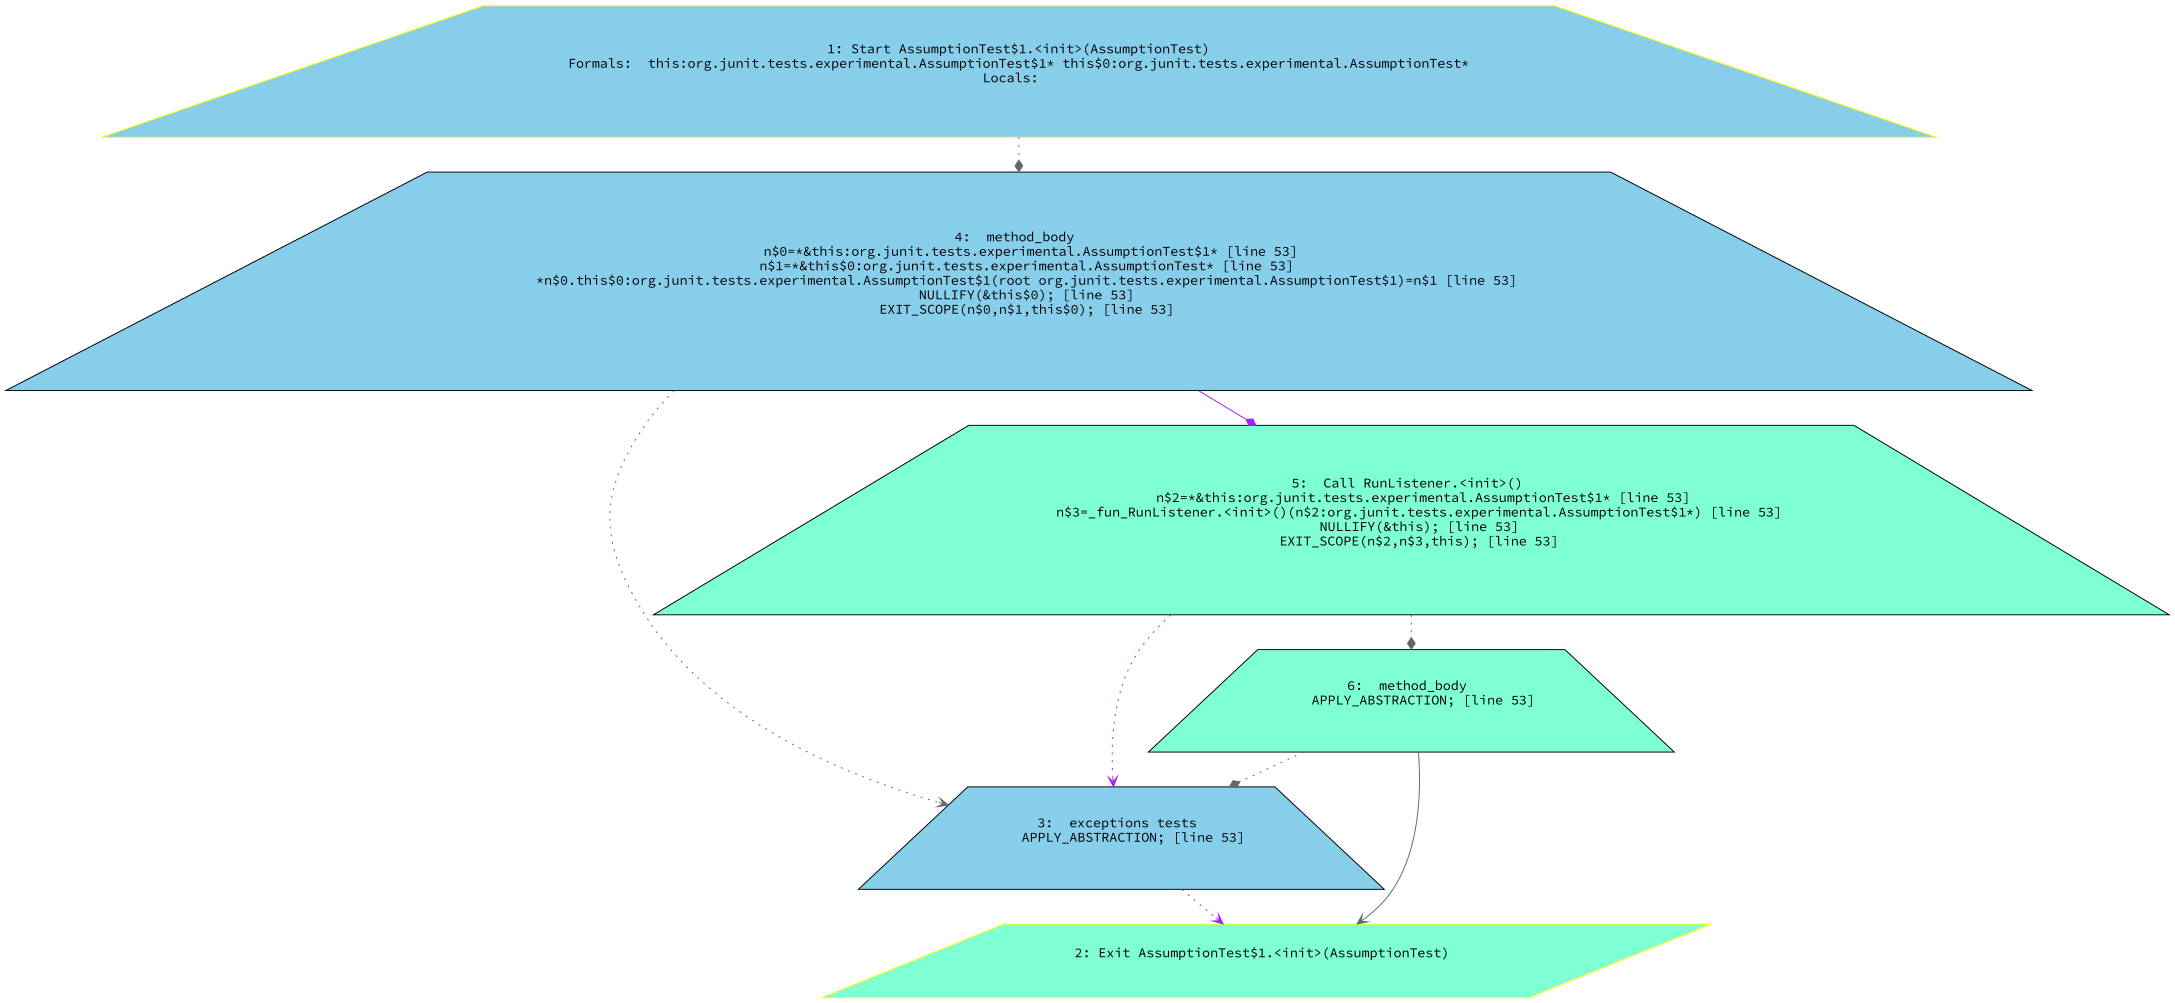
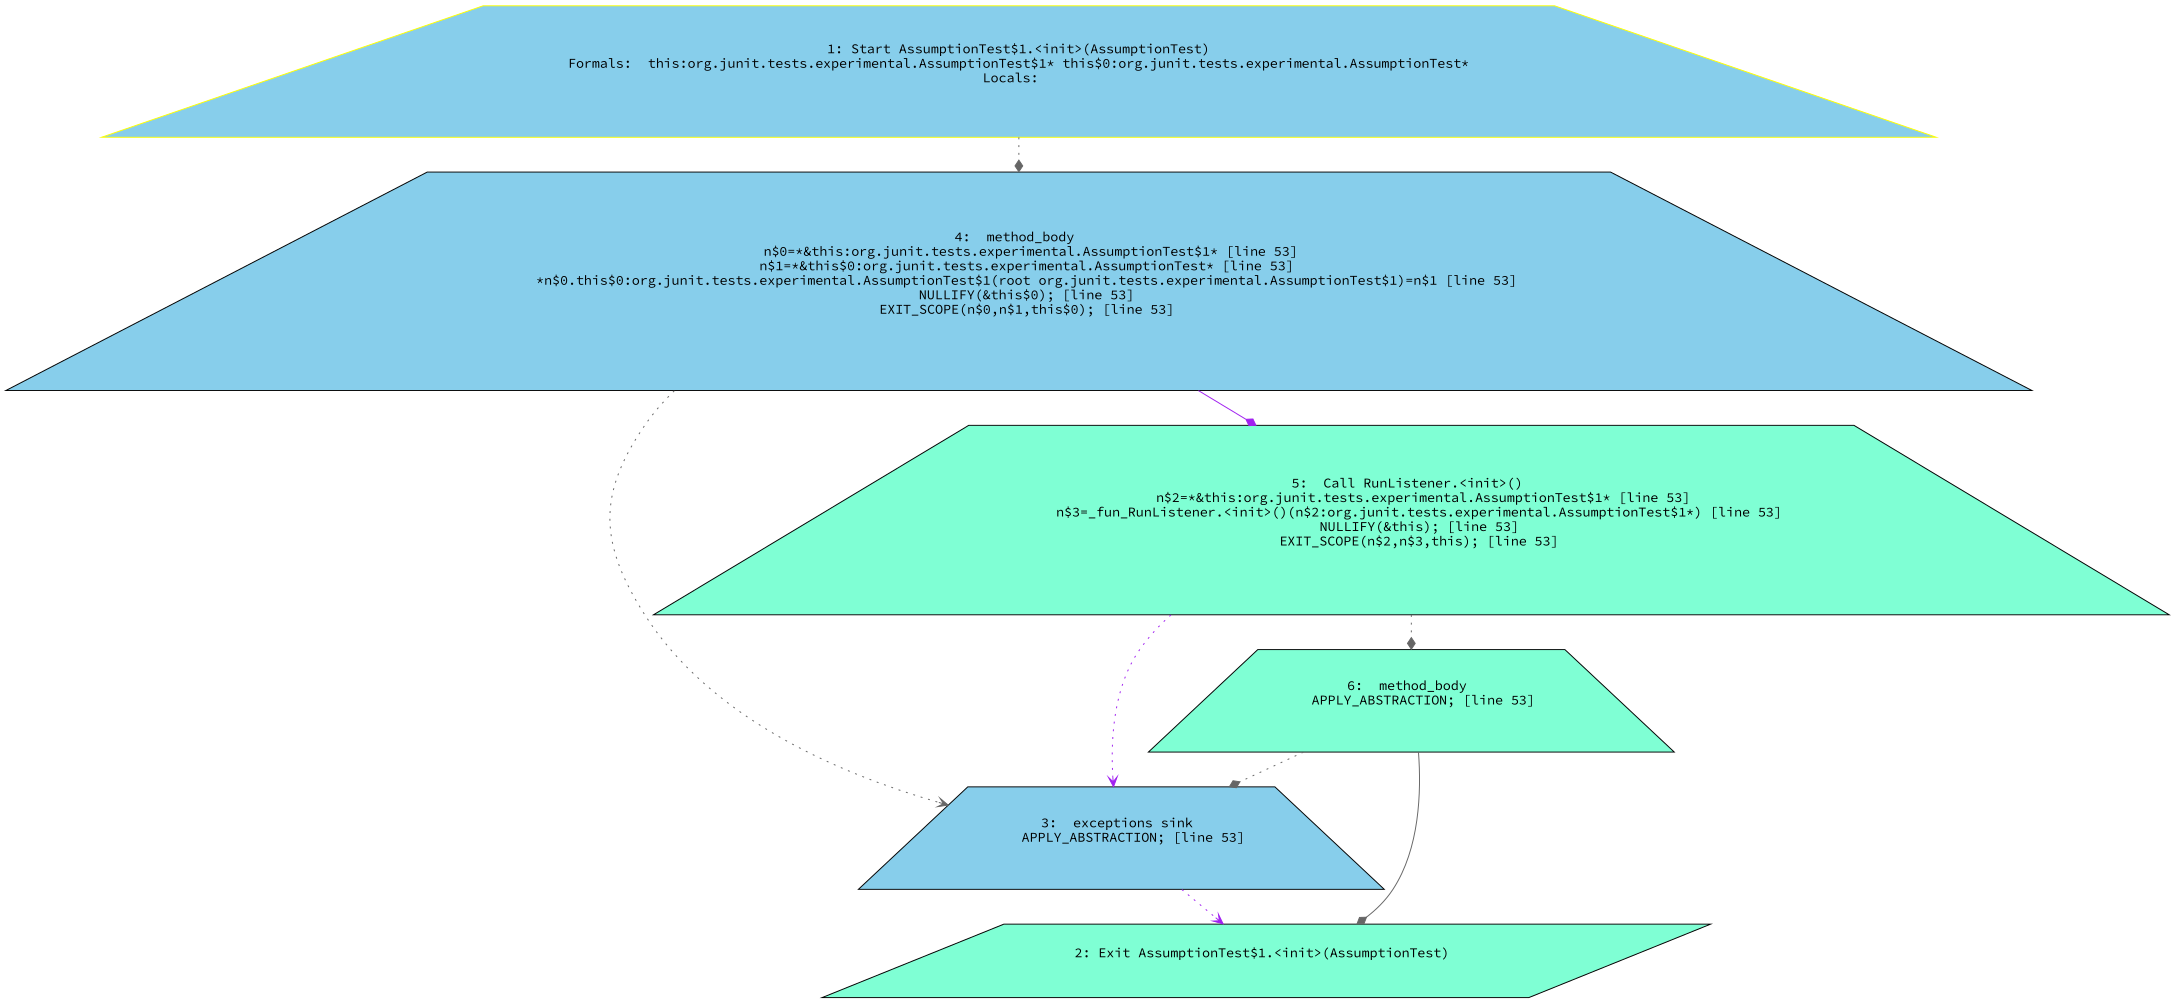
(1121, 838) -> (1121, 838)
(1412, 843) -> (1412, 843)
(1266, 961) -> (1266, 961)
